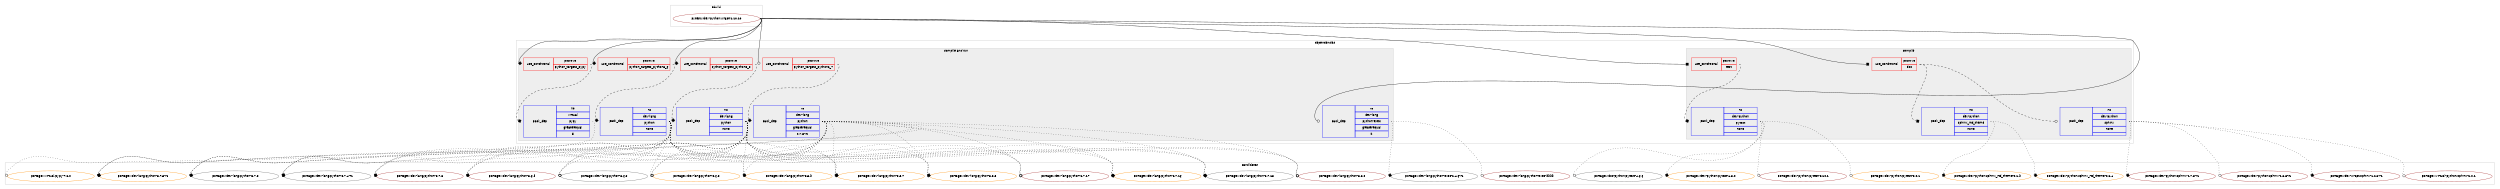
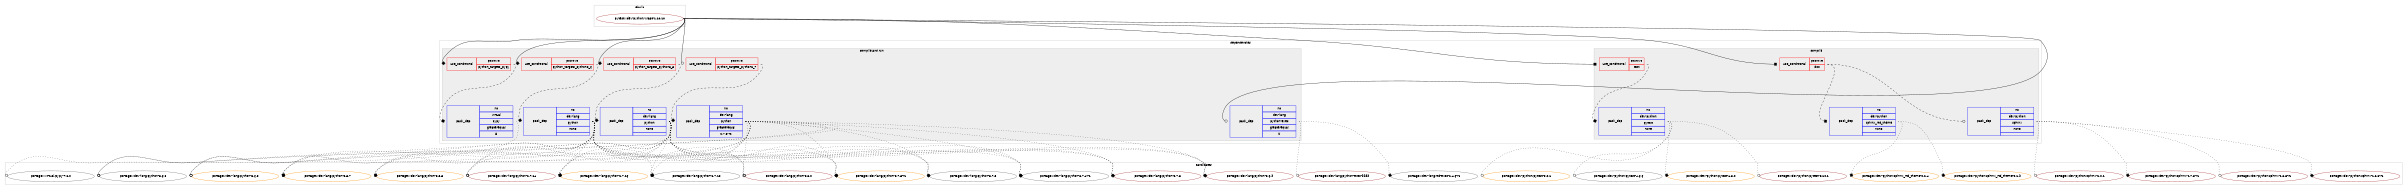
(51, 176) -> (51, 176)
(789, 176) -> none
(1065, 176) -> (512, 176)
(1434, 176) -> (1434, 176)
(1619, 176) -> (1619, 176)
(2357, 176) -> (2357, 176)
(2449, 176) -> (2080, 176)
